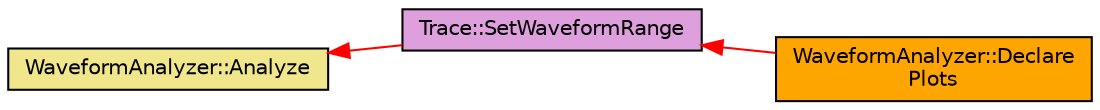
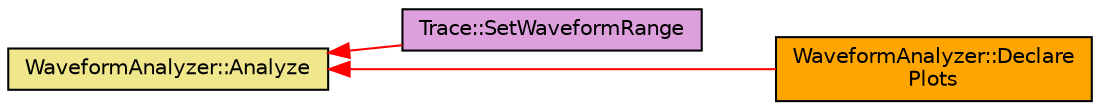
(749, 50) -> (563, 69)
